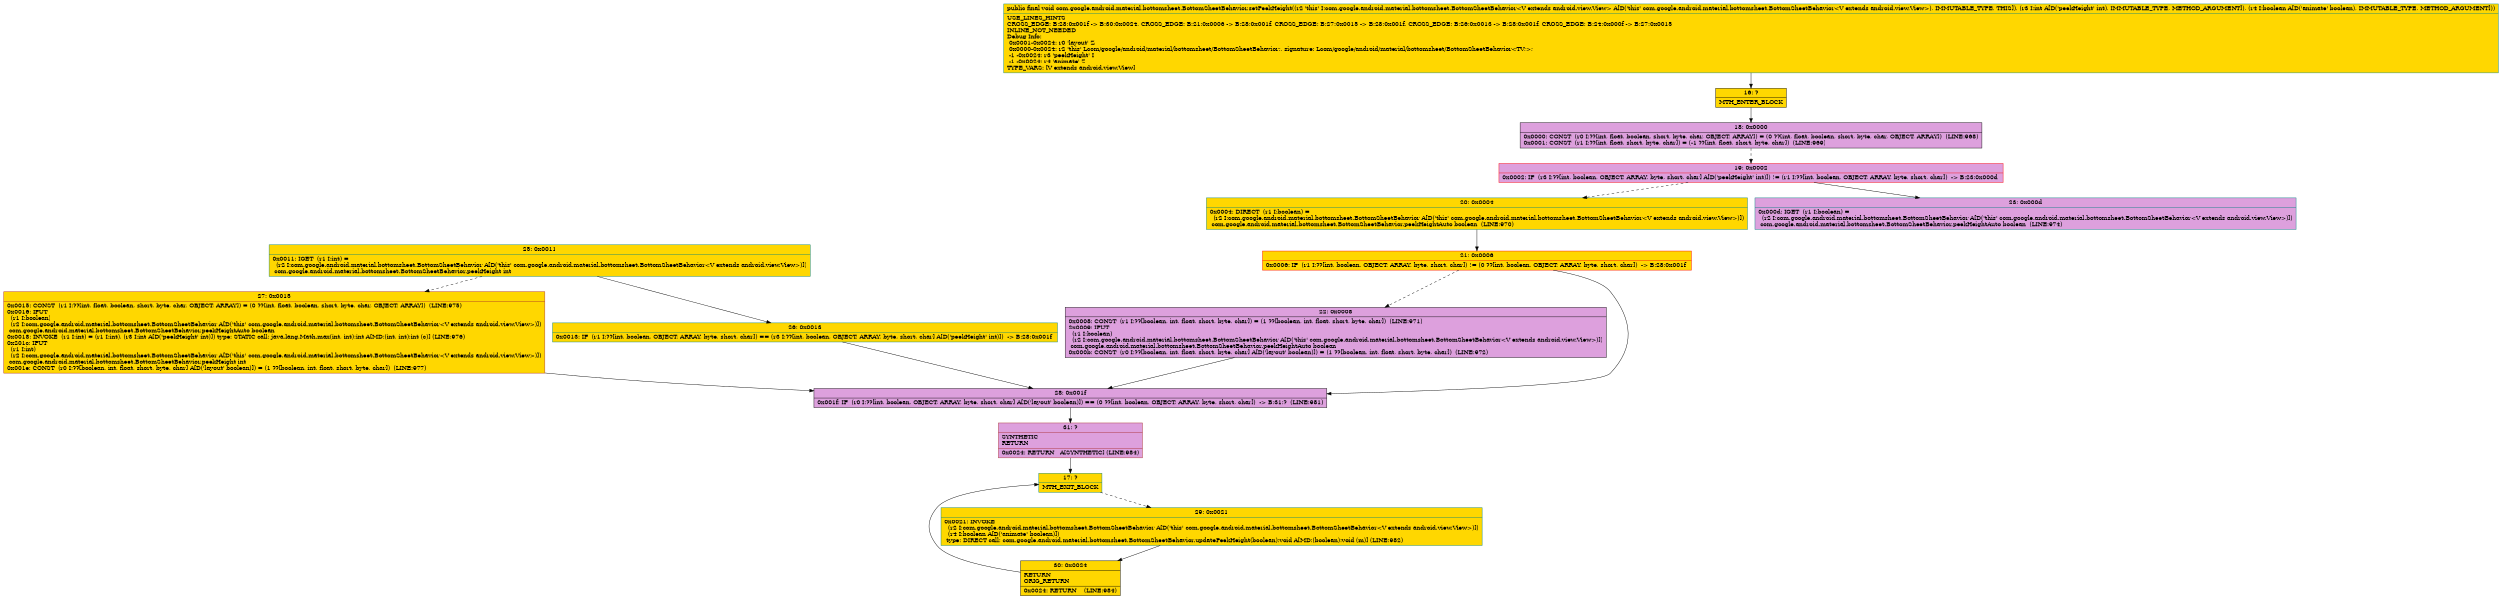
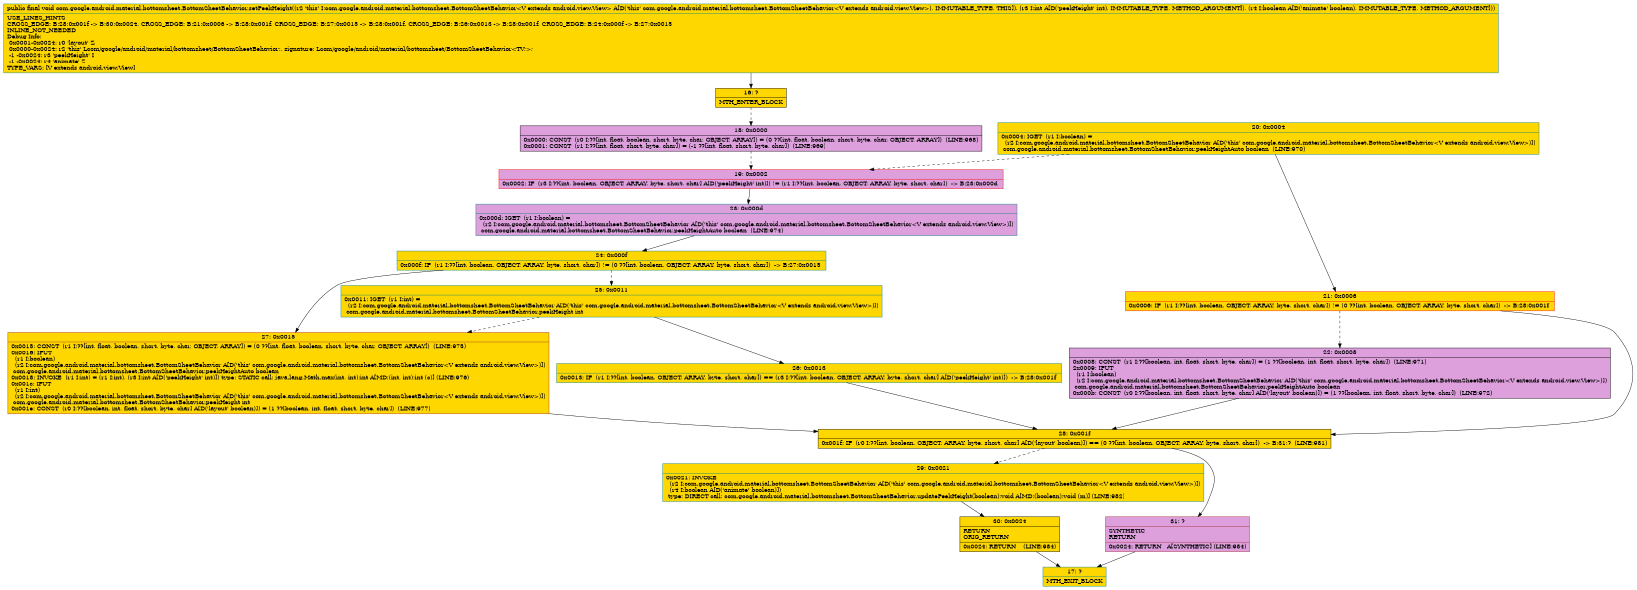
(1751, 113) -> (751, 114)
(1637, 190) -> (971, 162)
(1261, 212) -> (1048, 137)
none -> (611, 261)
(29, 343) -> (33, 384)
(1070, 398) -> (1075, 439)
(1124, 499) -> (1021, 455)
